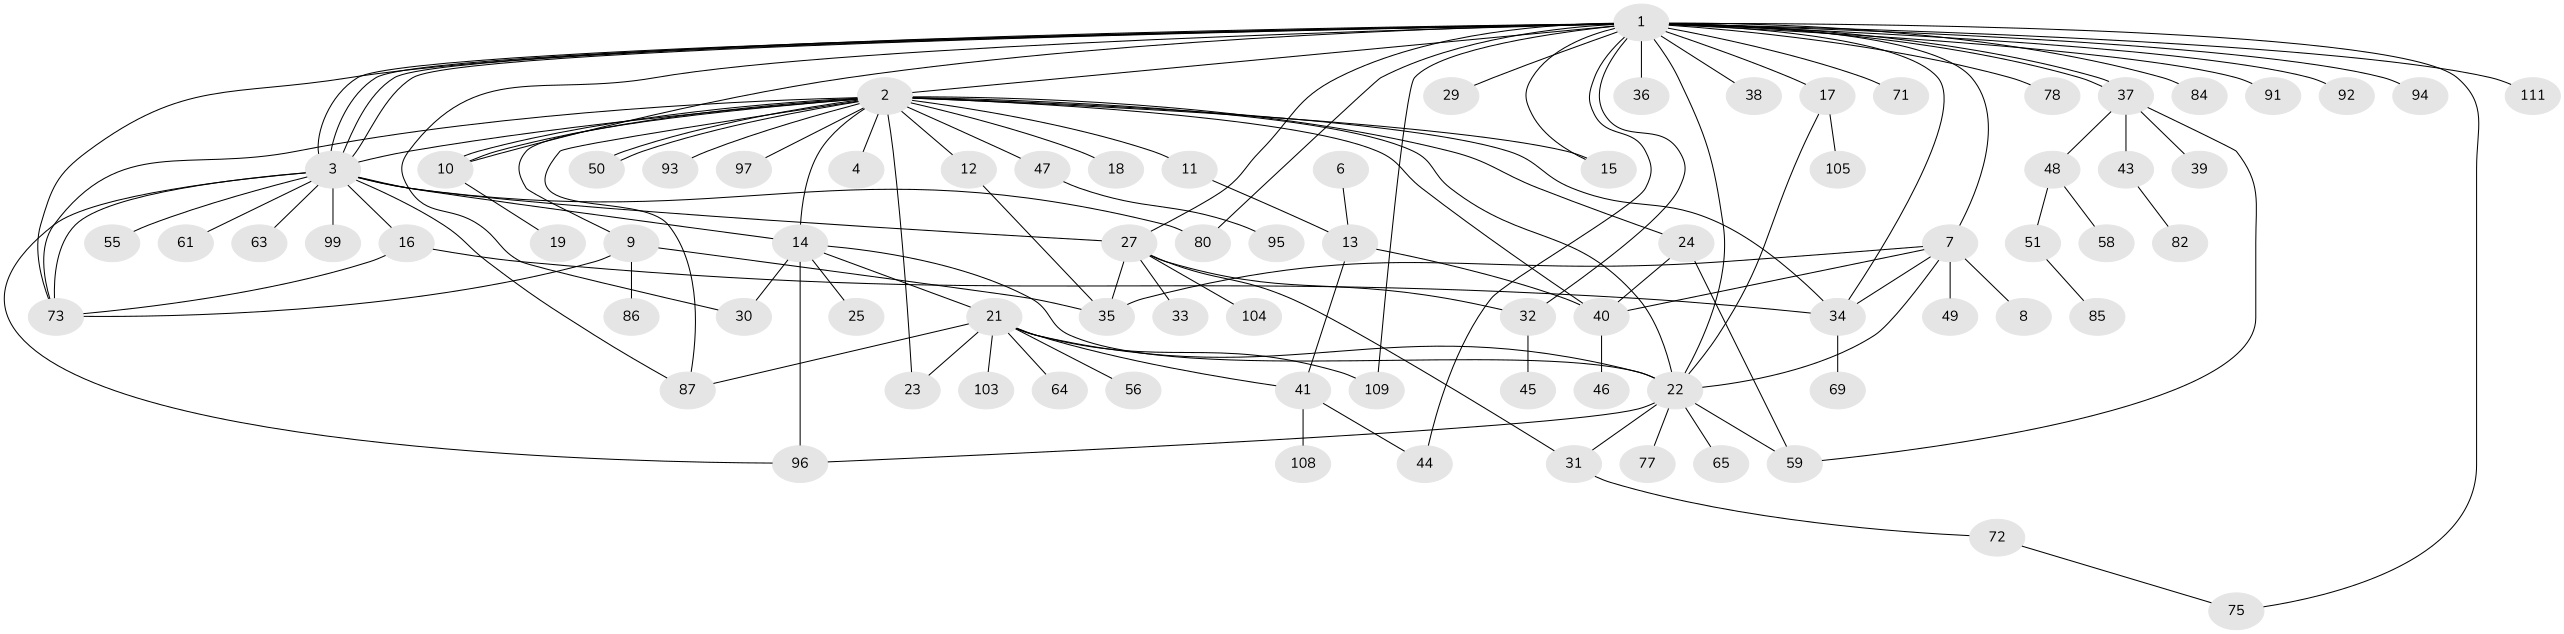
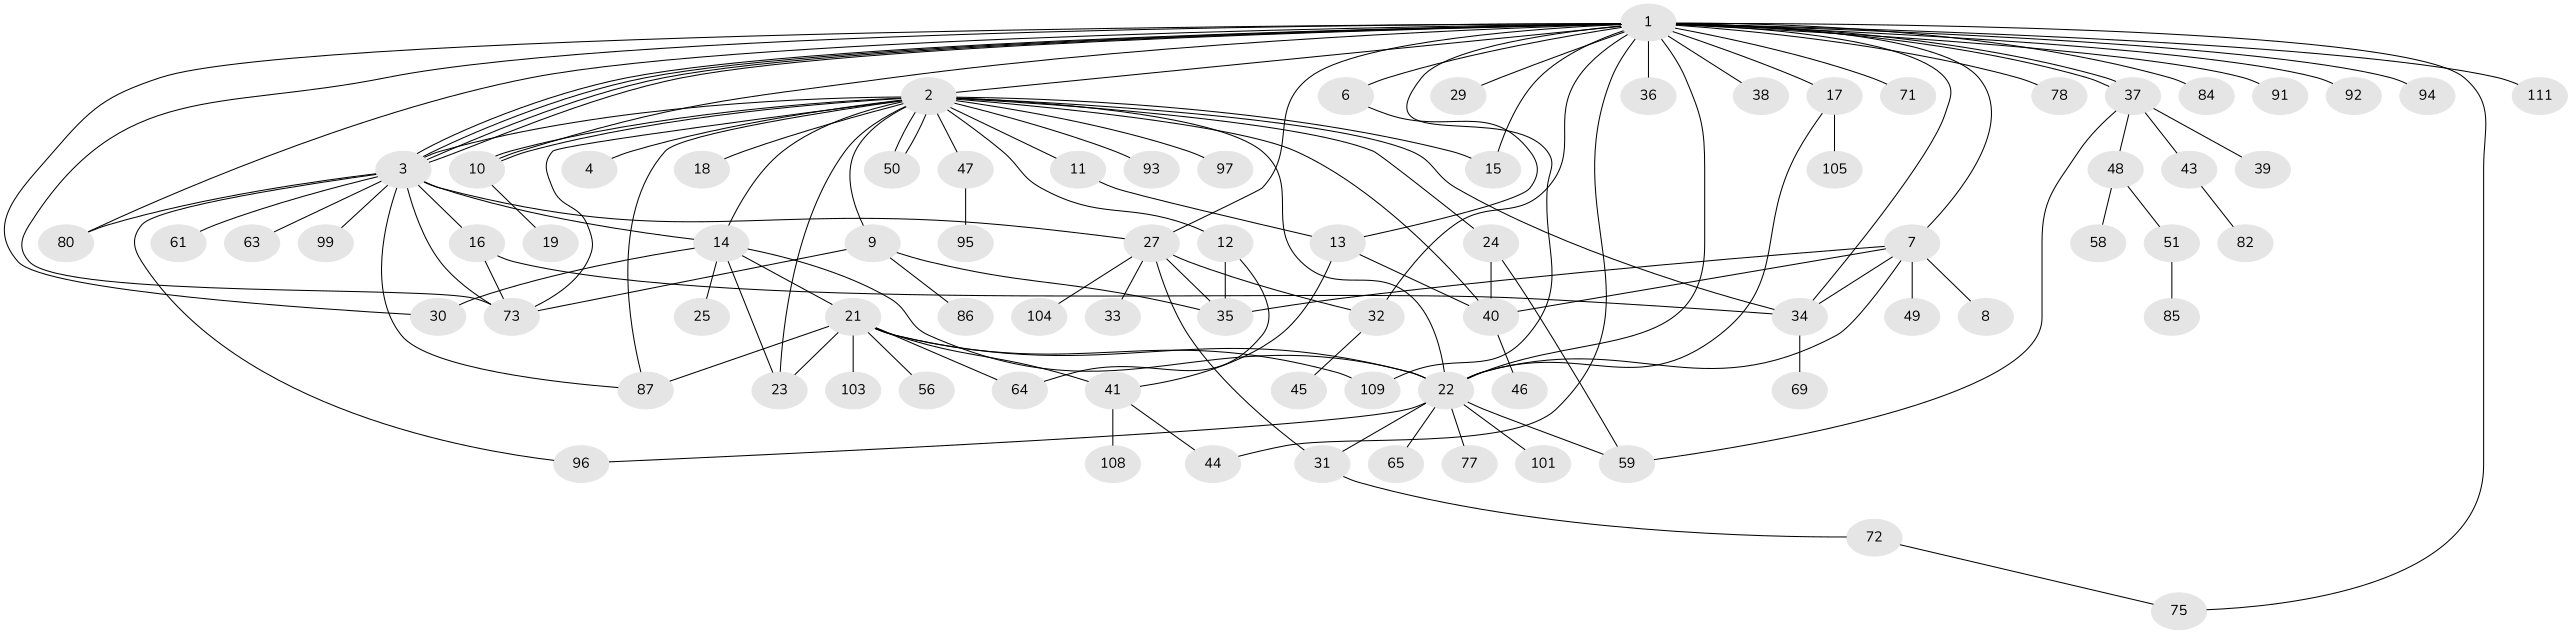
none -> (1494, 51)
(112, 243) -> none
(800, 354) -> (750, 317)
none -> (1185, 370)
none -> (1543, 464)
